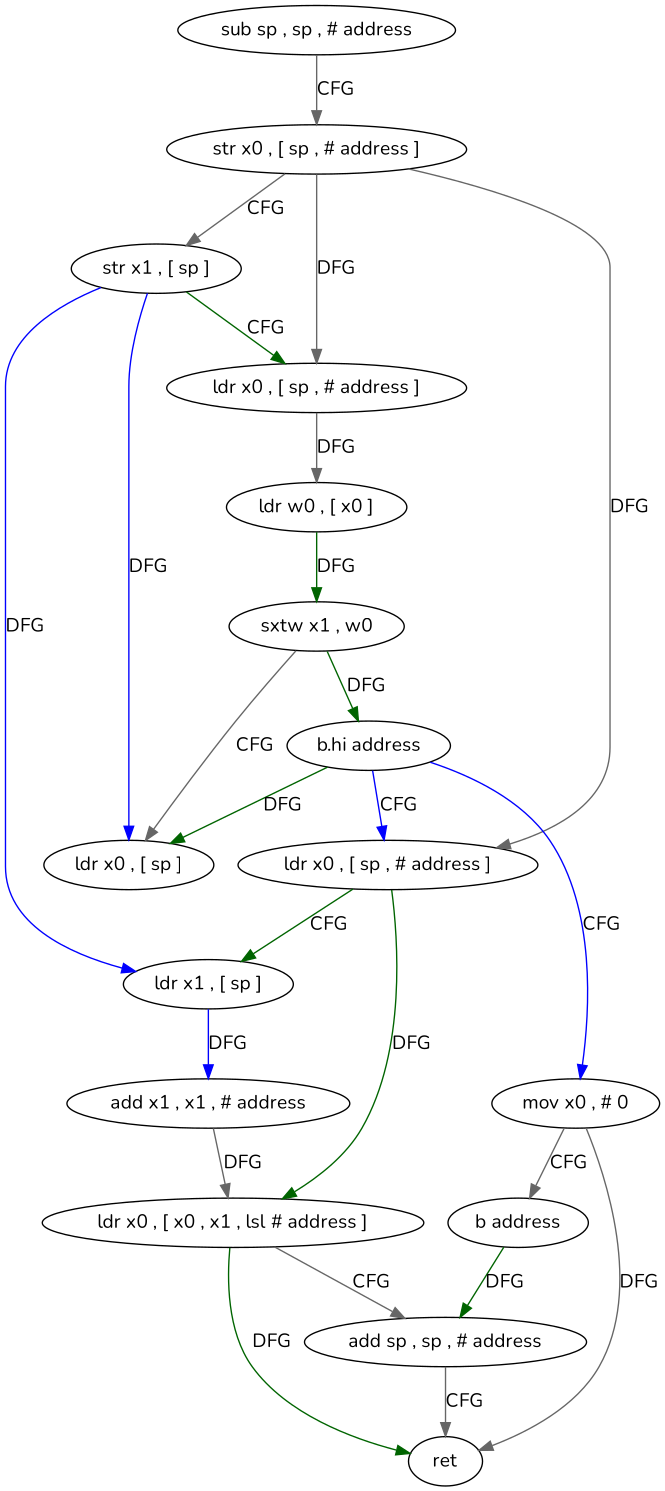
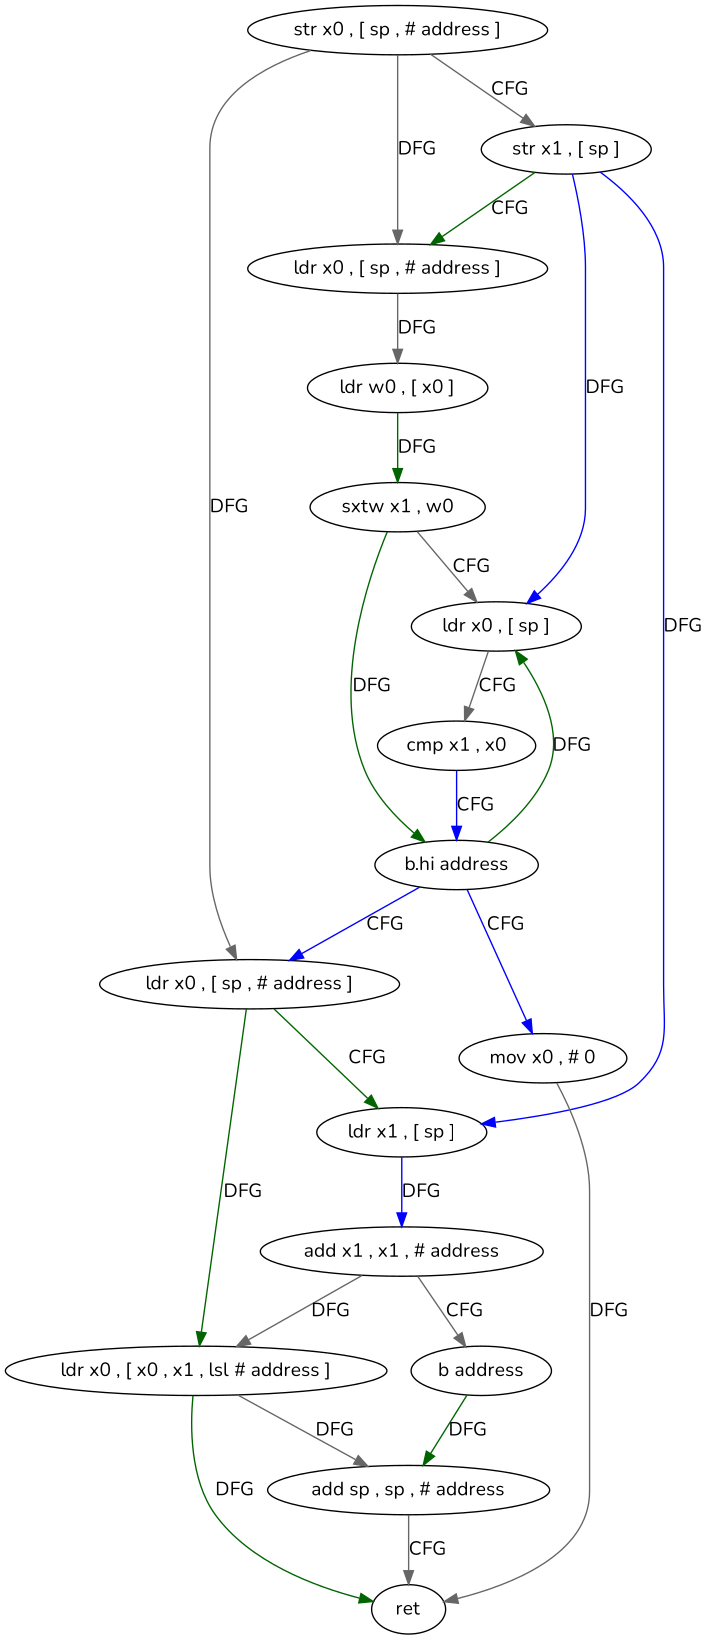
(317, 30) -> none
none -> (457, 746)
(550, 1157) -> (438, 1306)
(371, 1282) -> (335, 1430)
